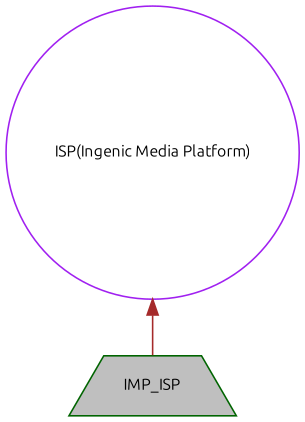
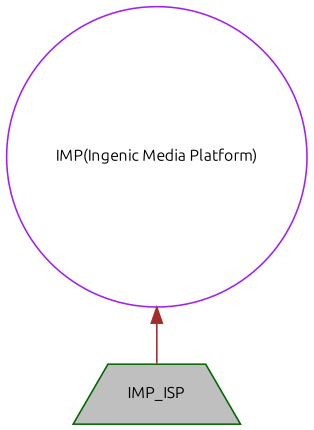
(153, 153) -> (157, 157)
